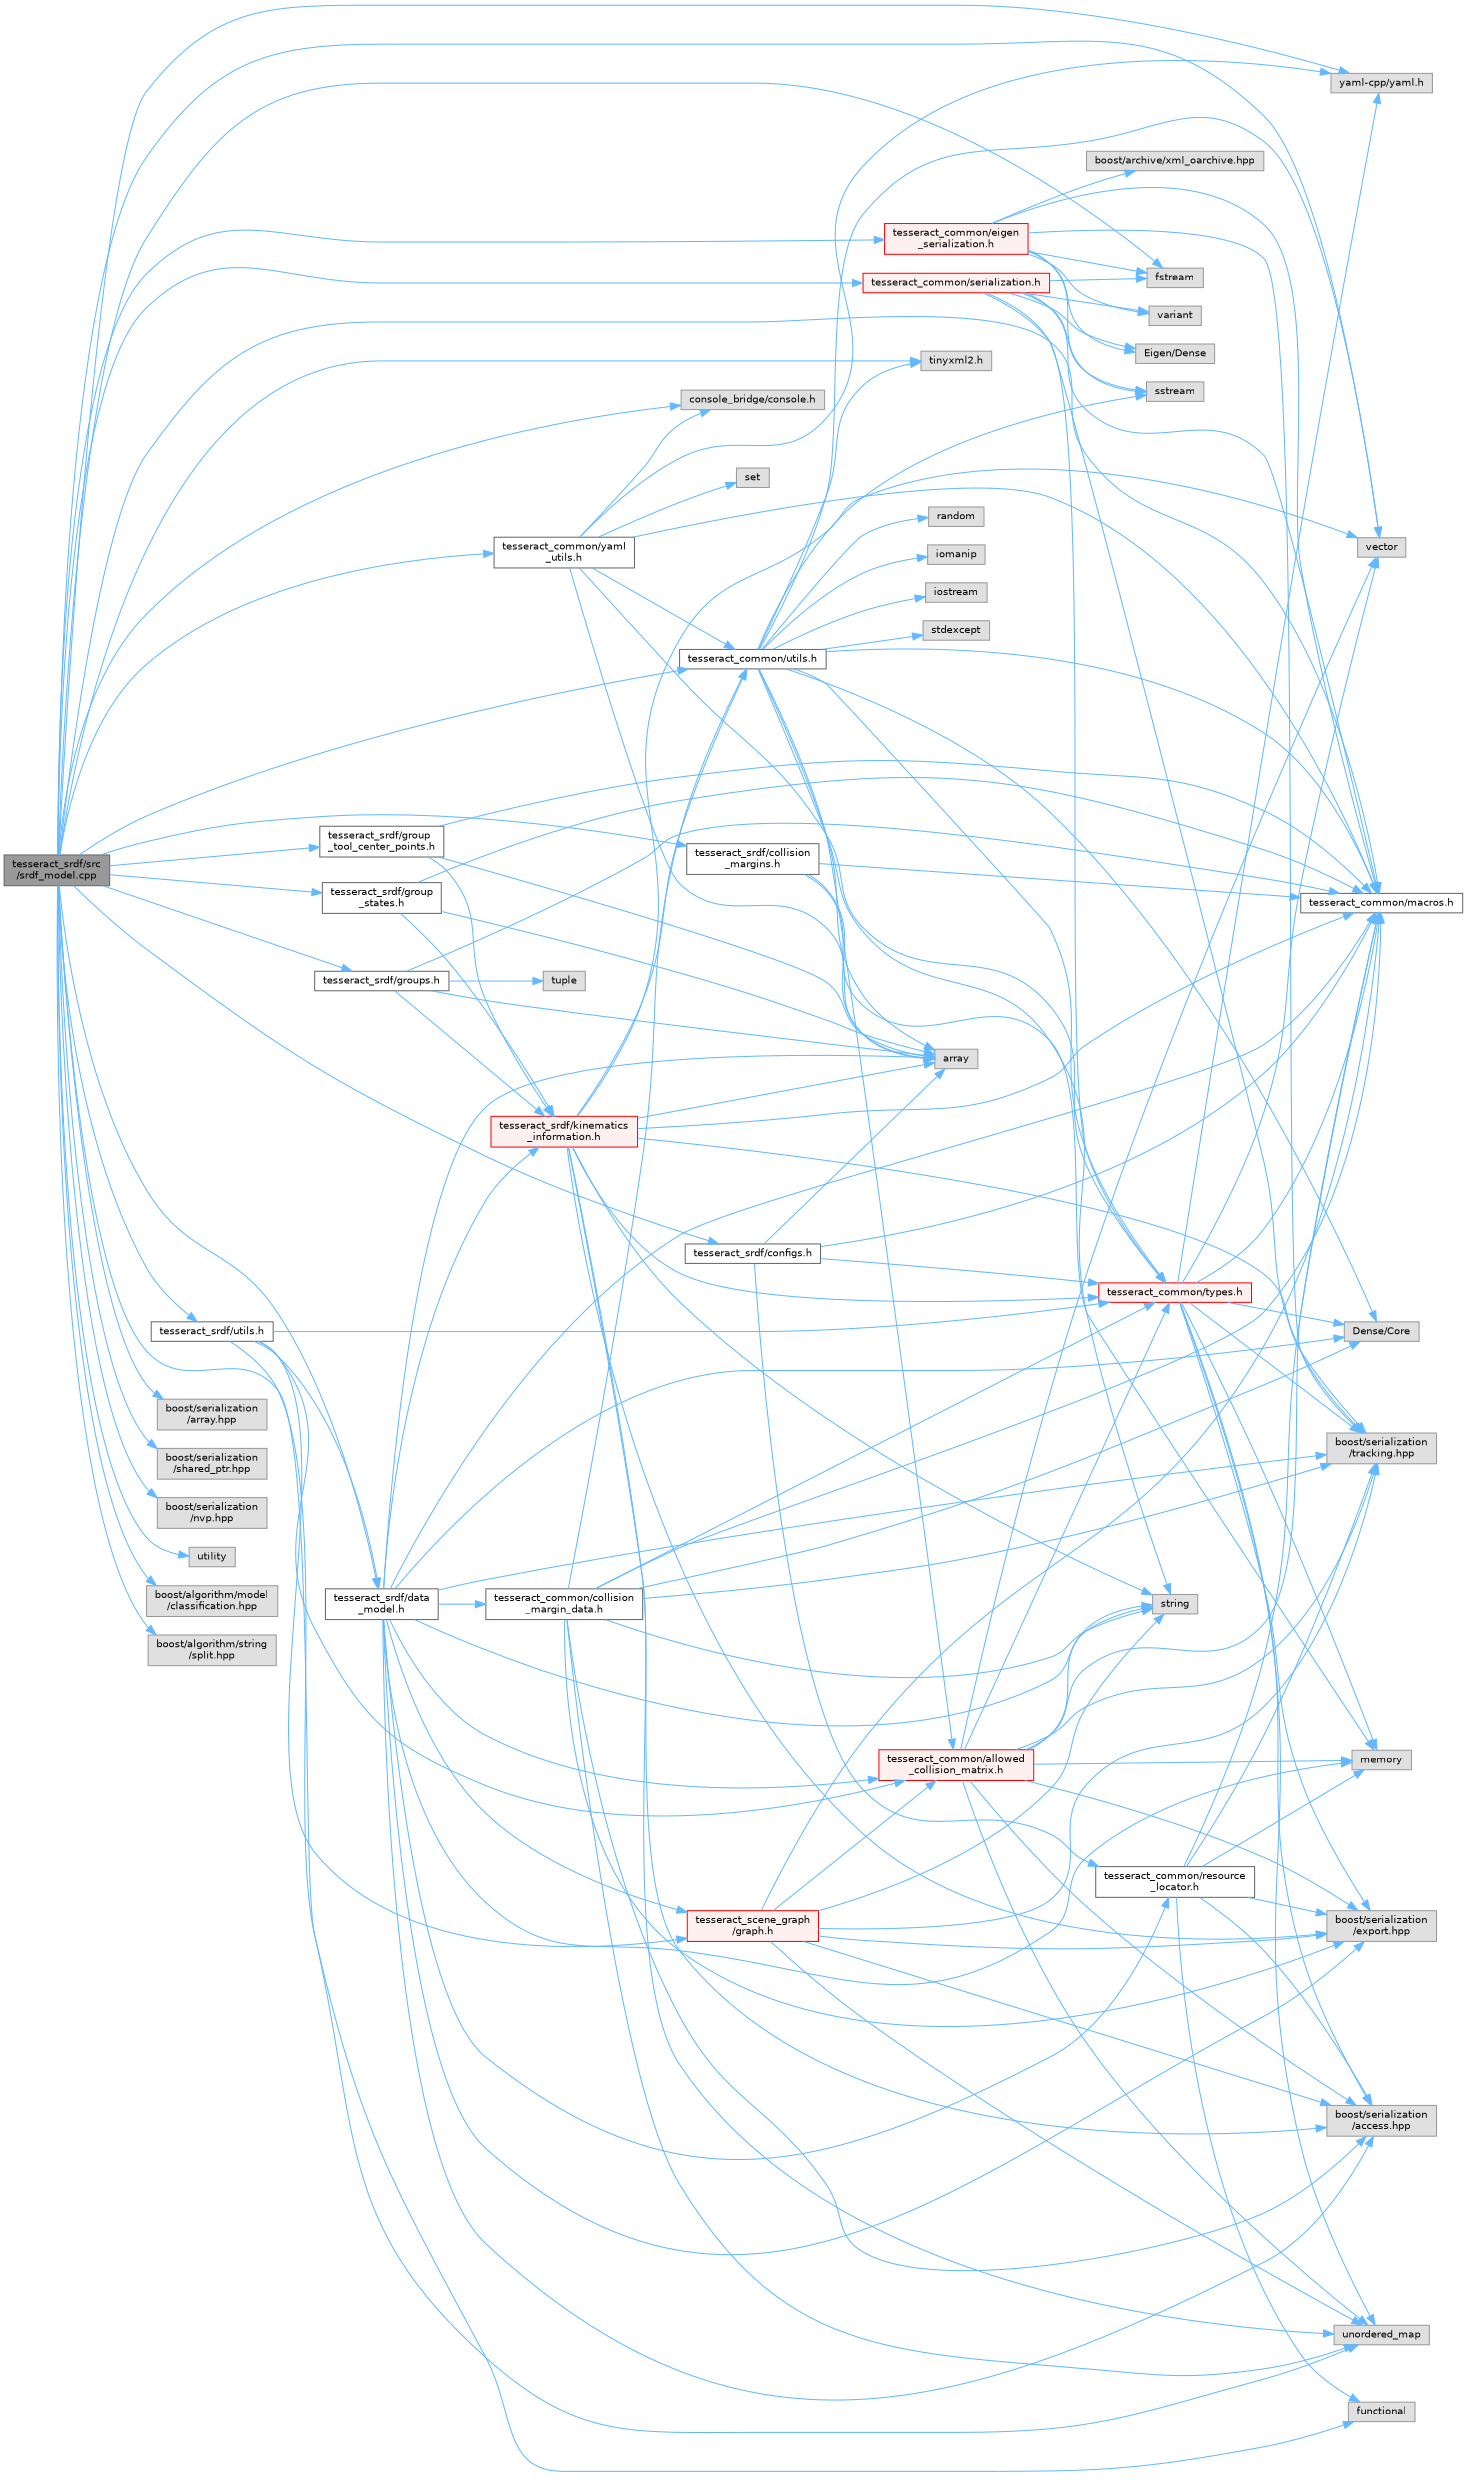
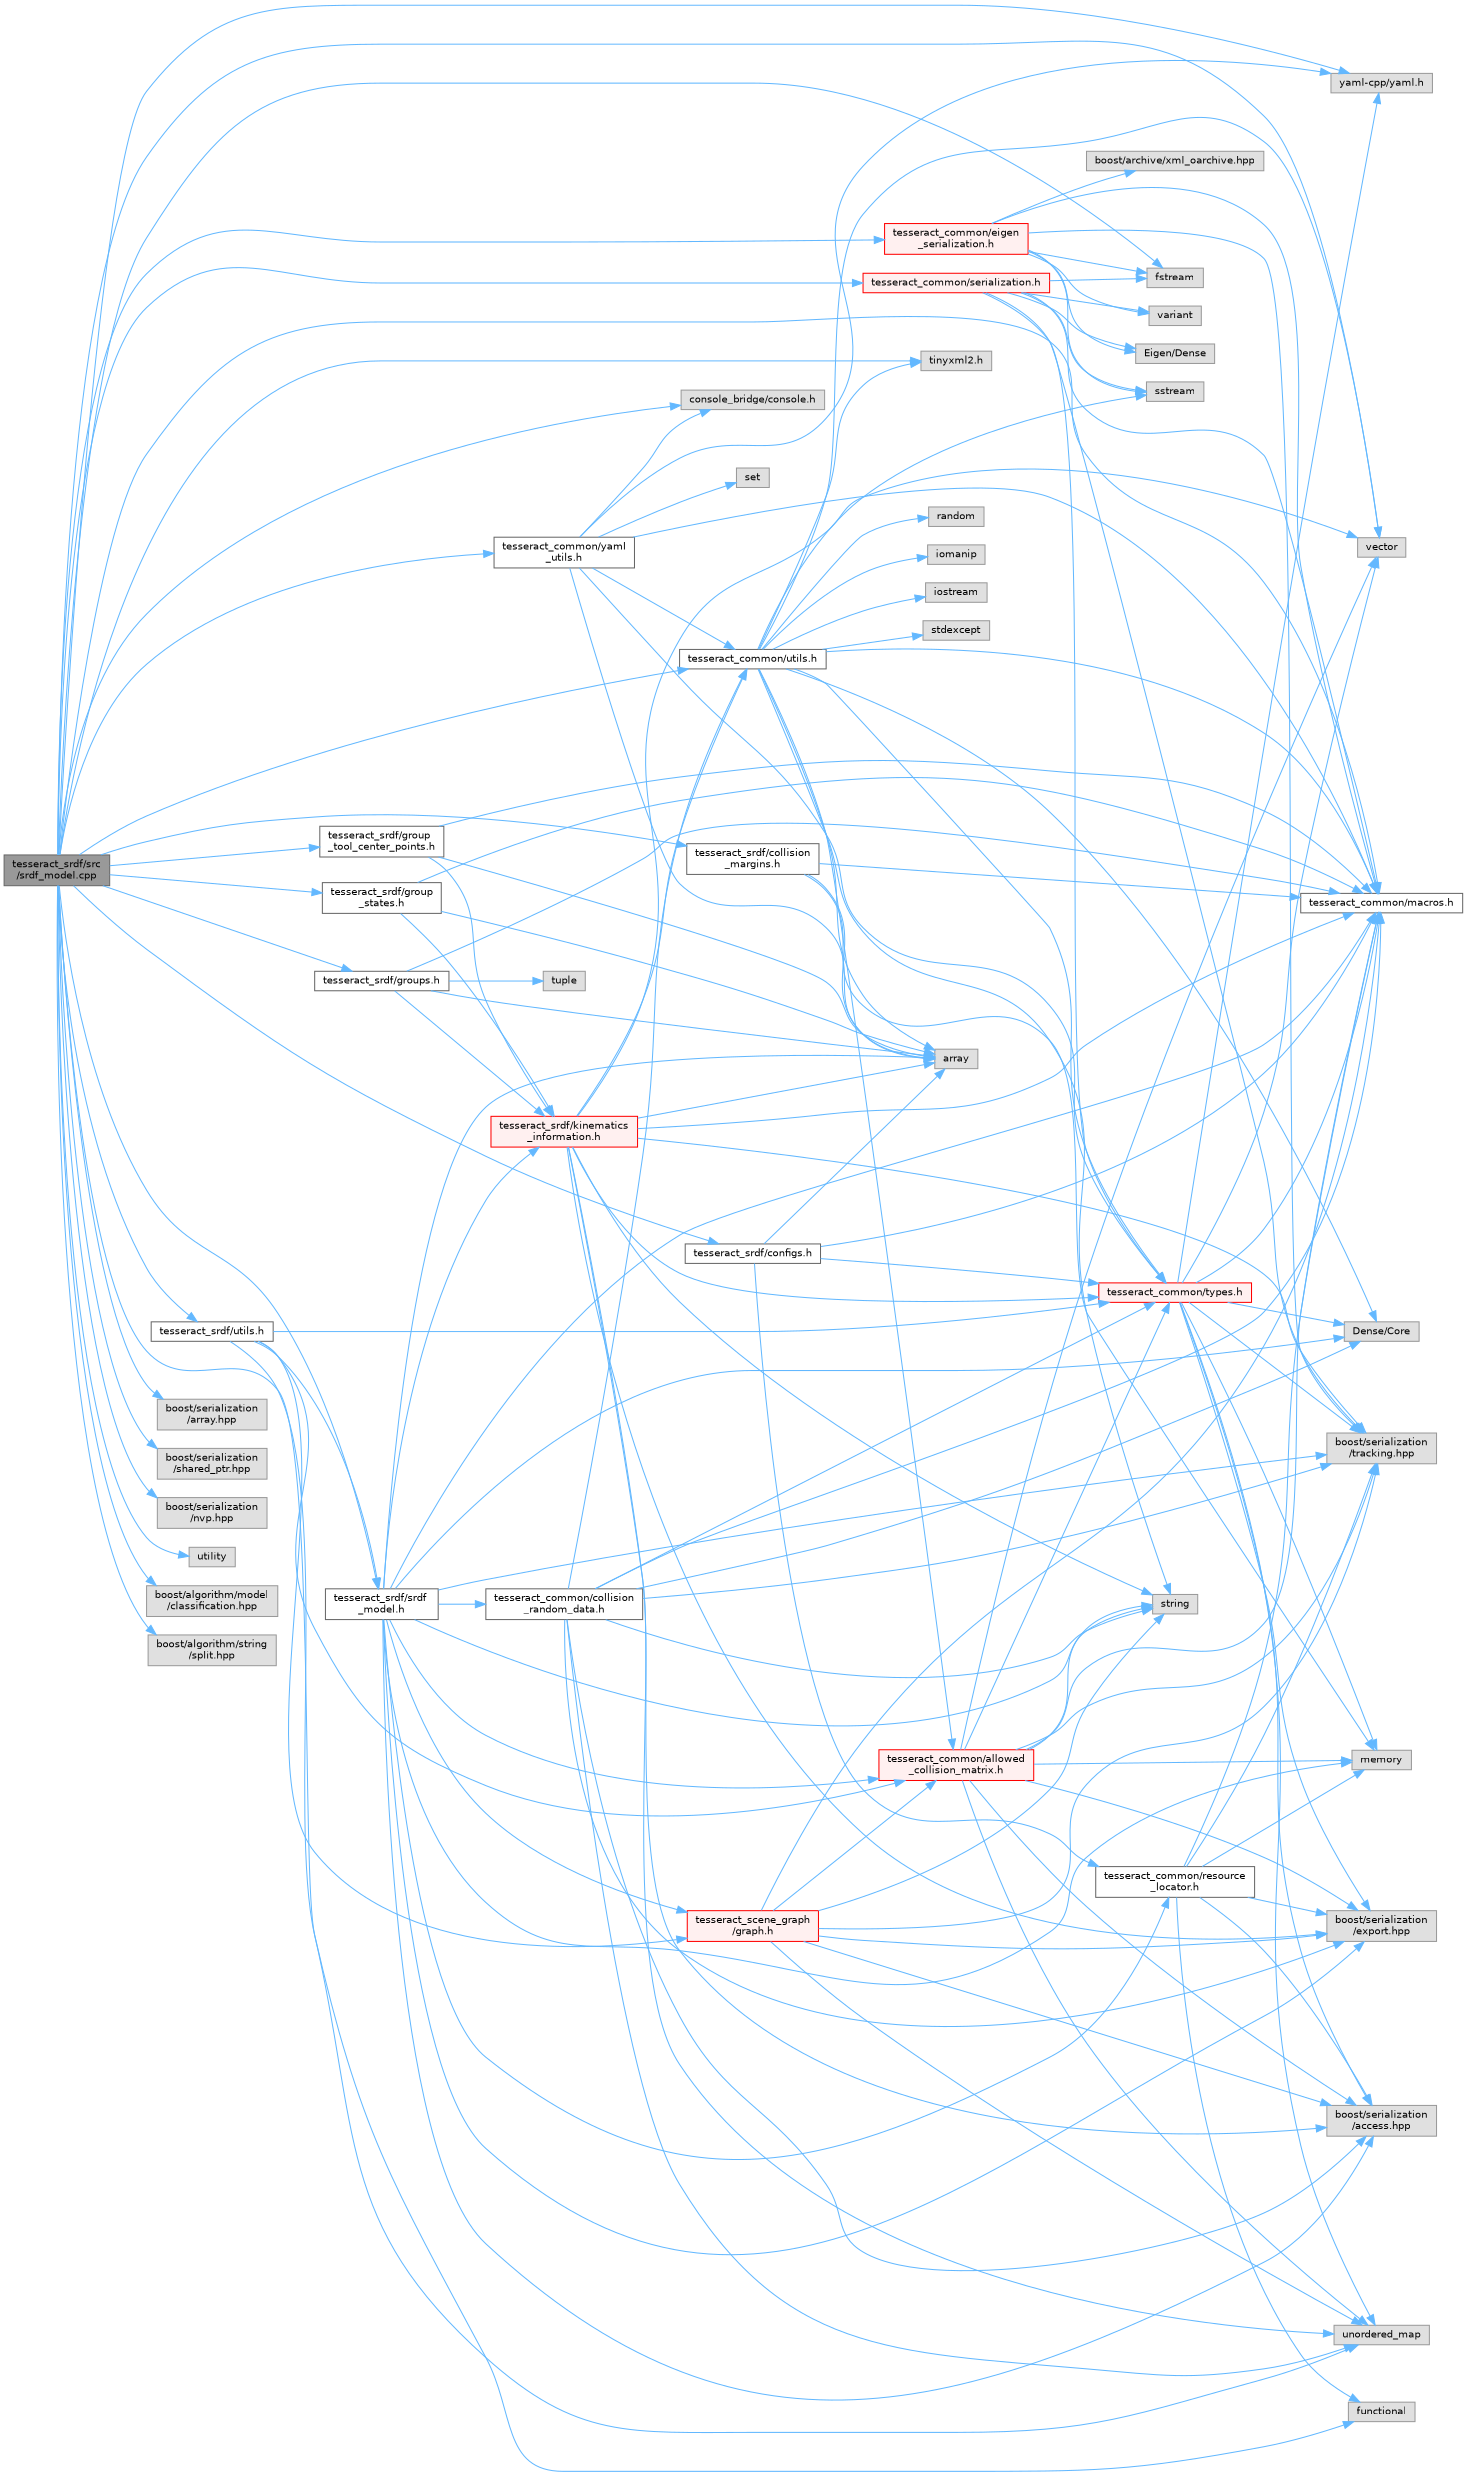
(382, 1604) -> (382, 1604)
(564, 1604) -> (564, 1604)
